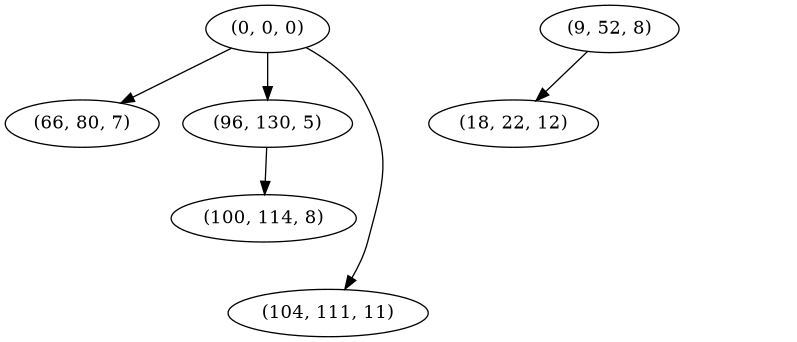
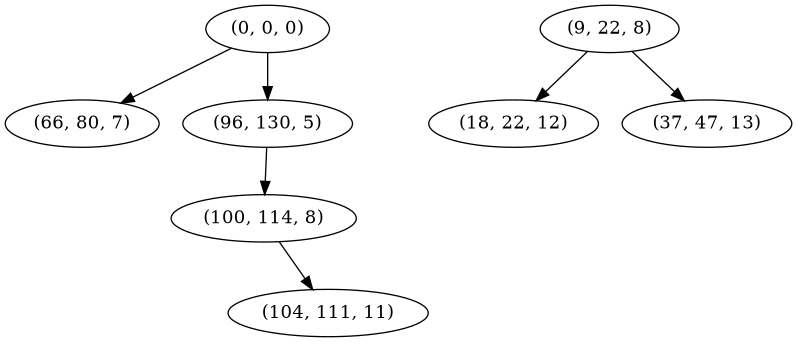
(610, 29) -> (610, 29)
none -> (707, 124)
(382, 151) -> (292, 260)
